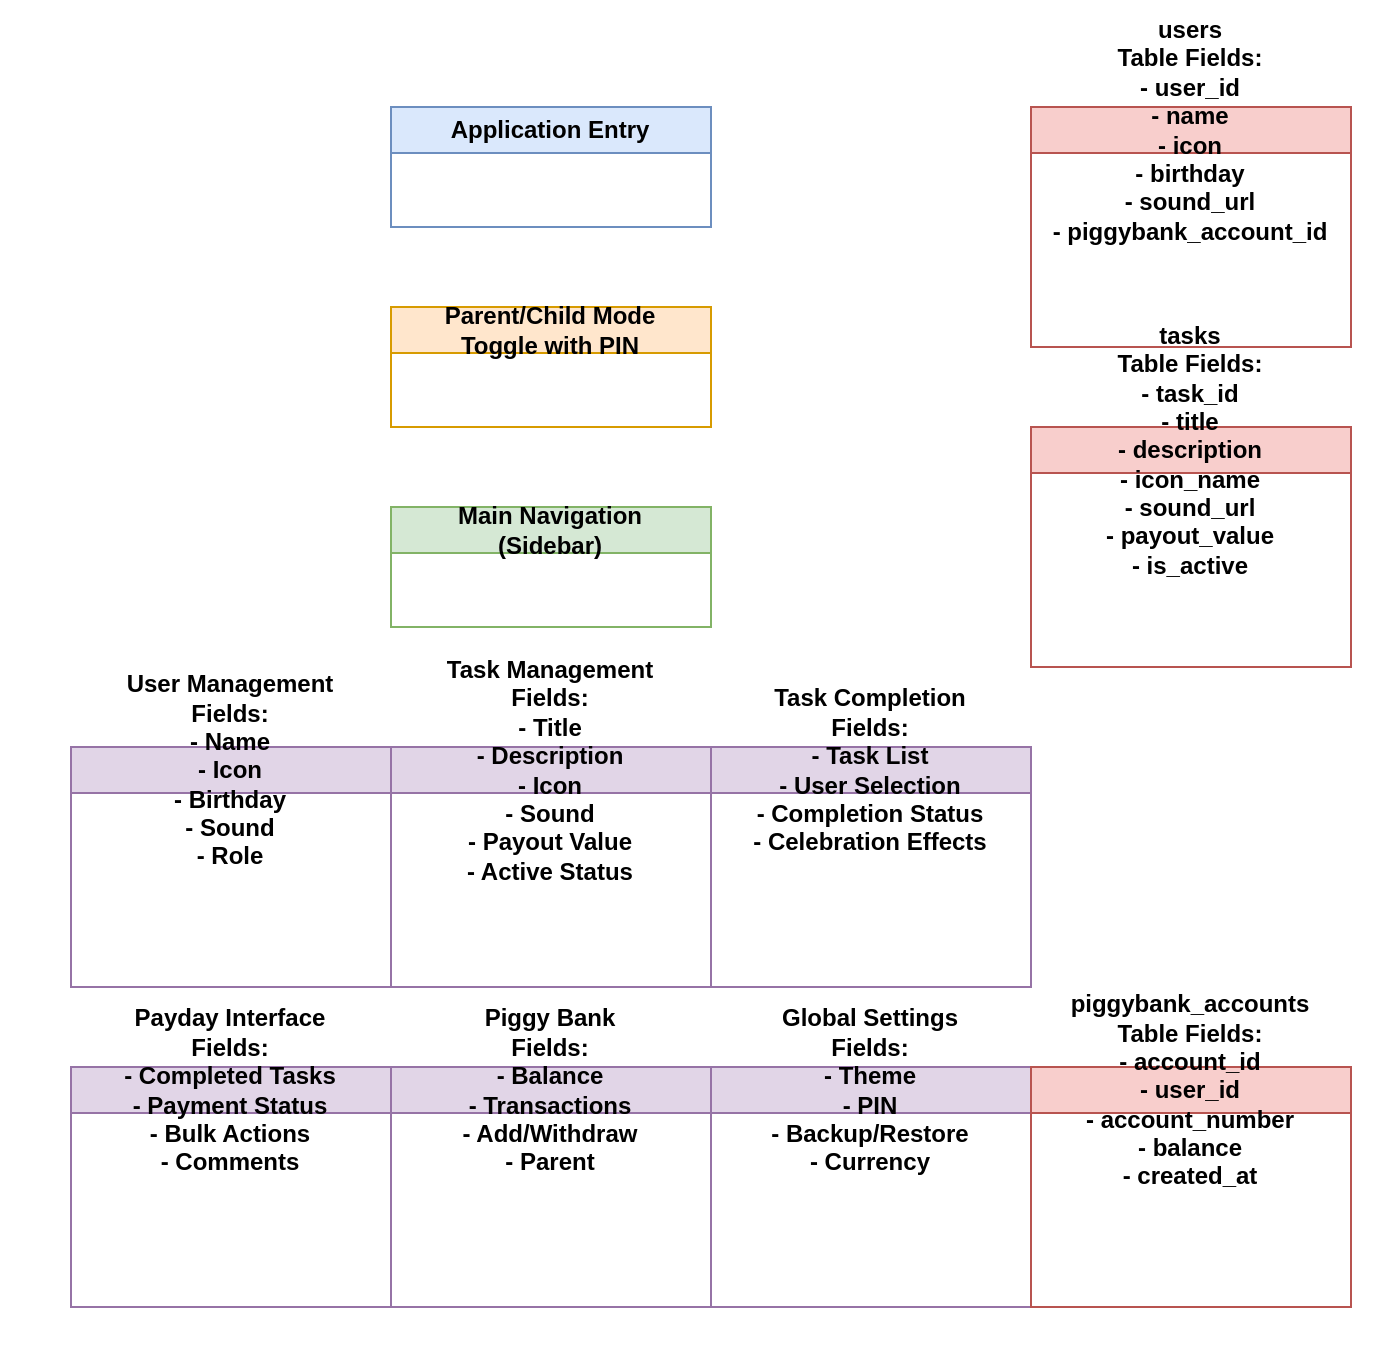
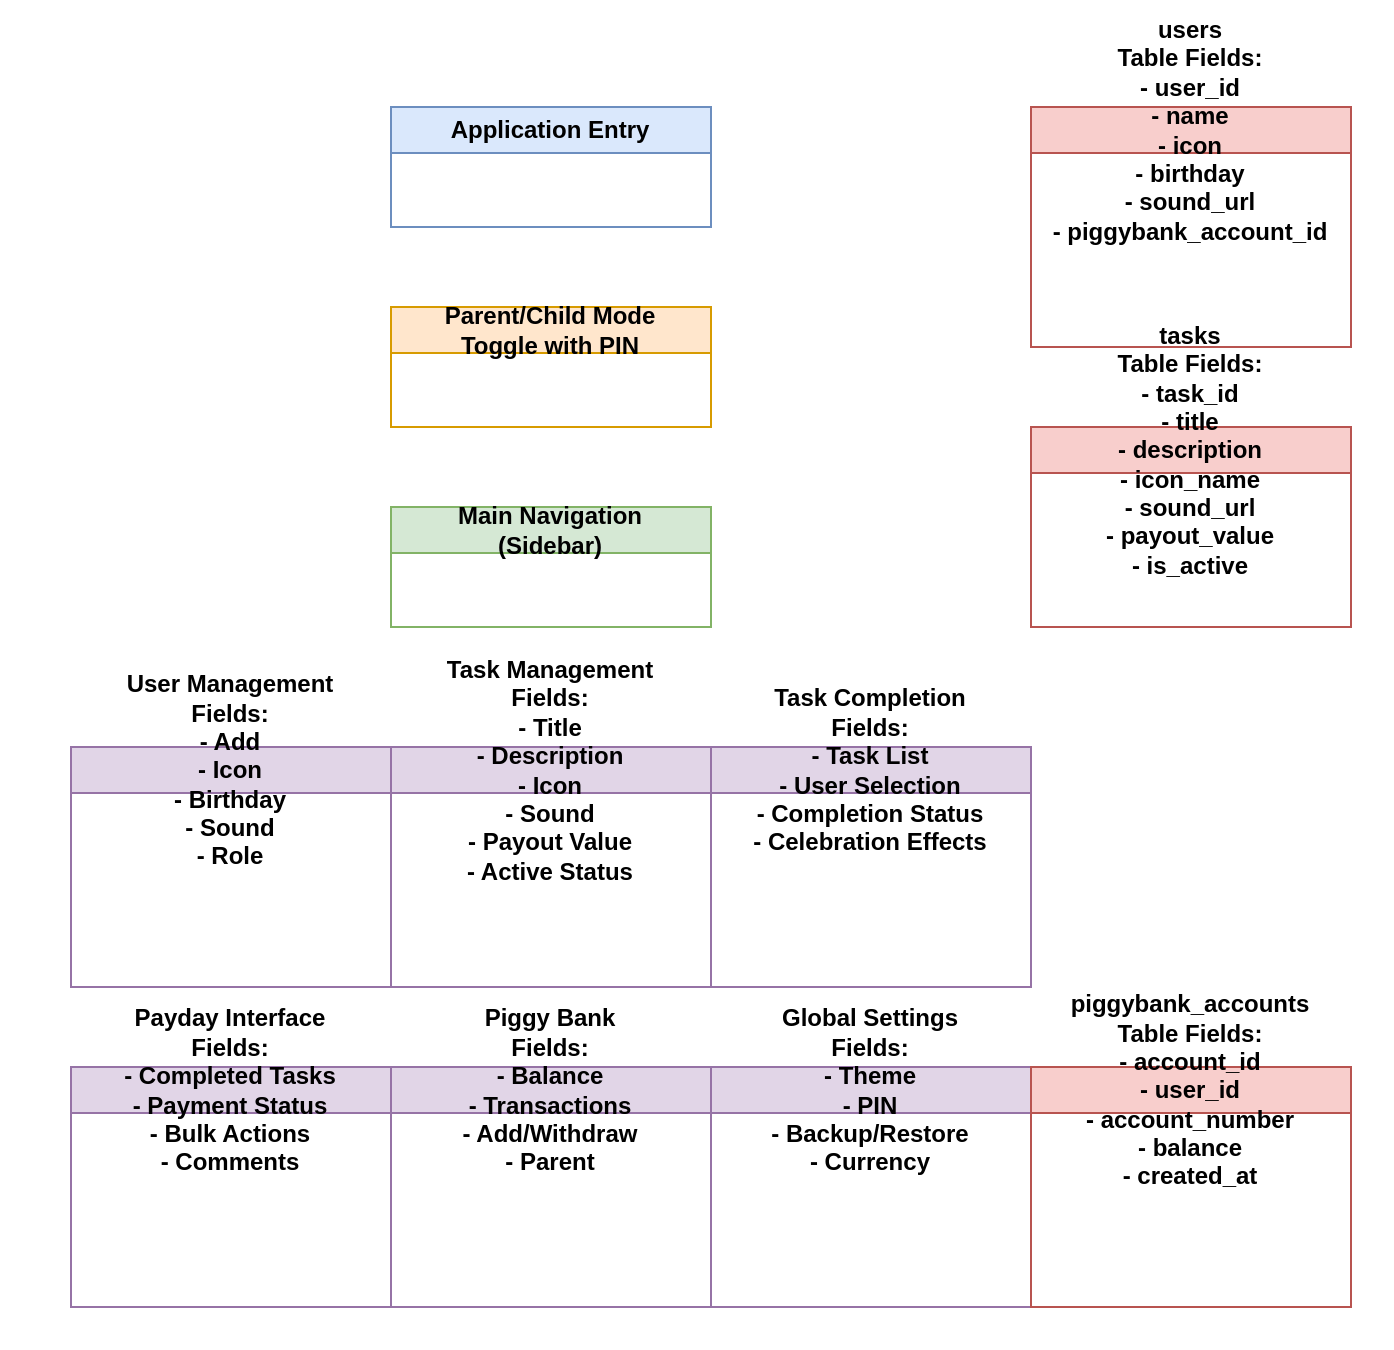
(1191, 547) -> (1191, 527)
(231, 771) -> (231, 771)
